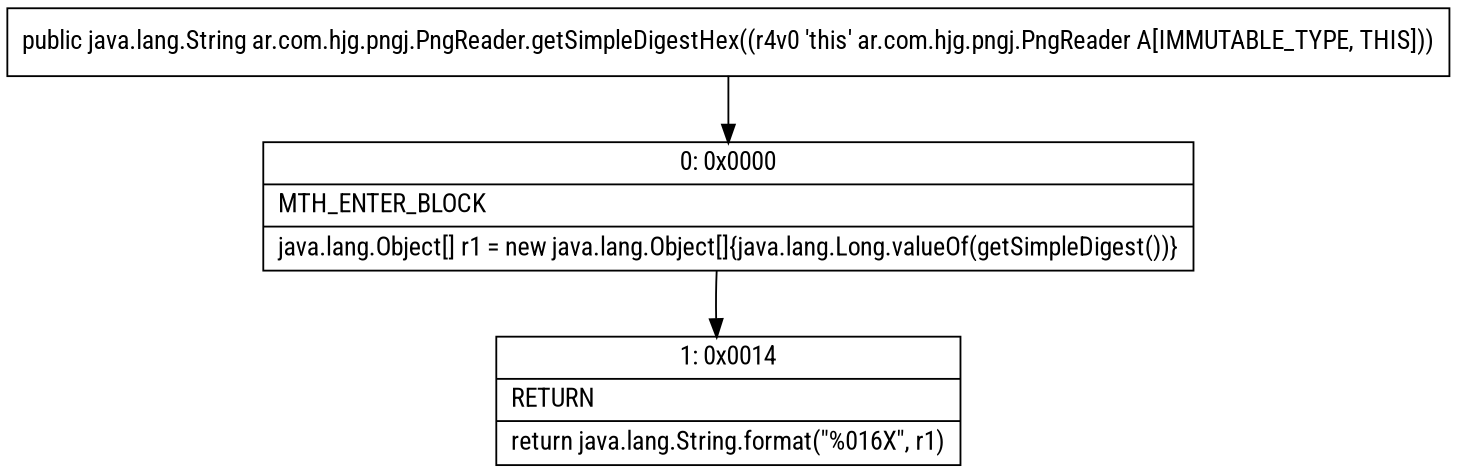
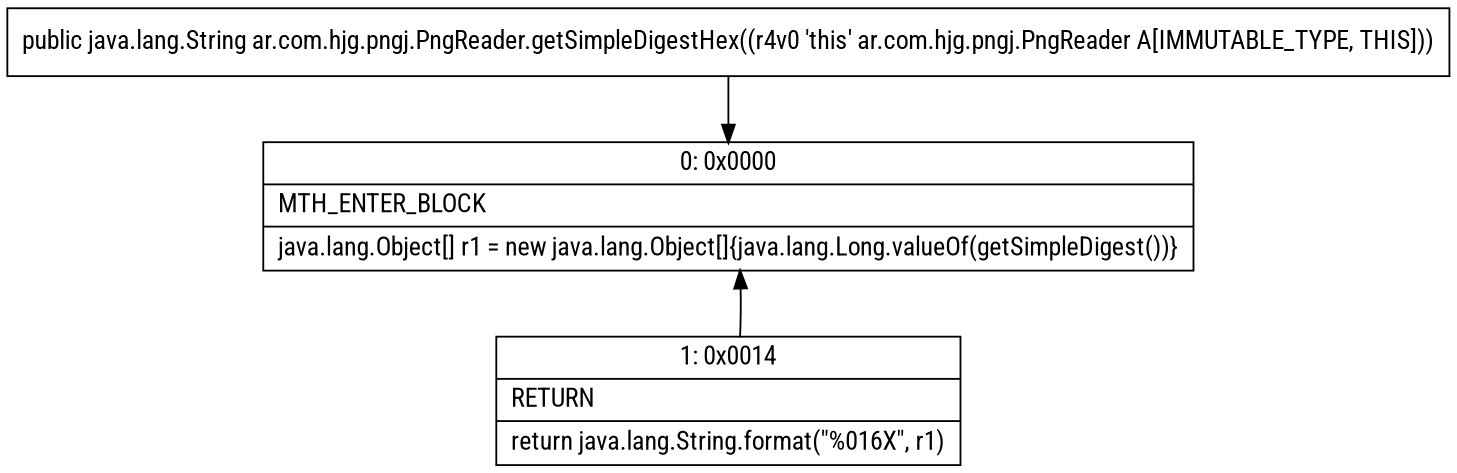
(716, 294) -> (741, 313)
